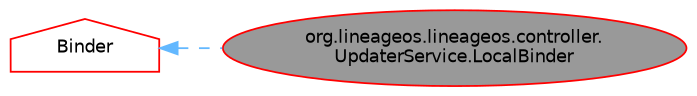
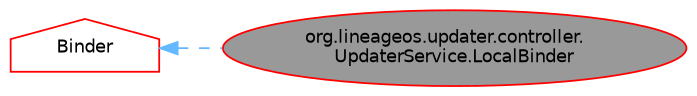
(455, 48) -> (455, 48)
